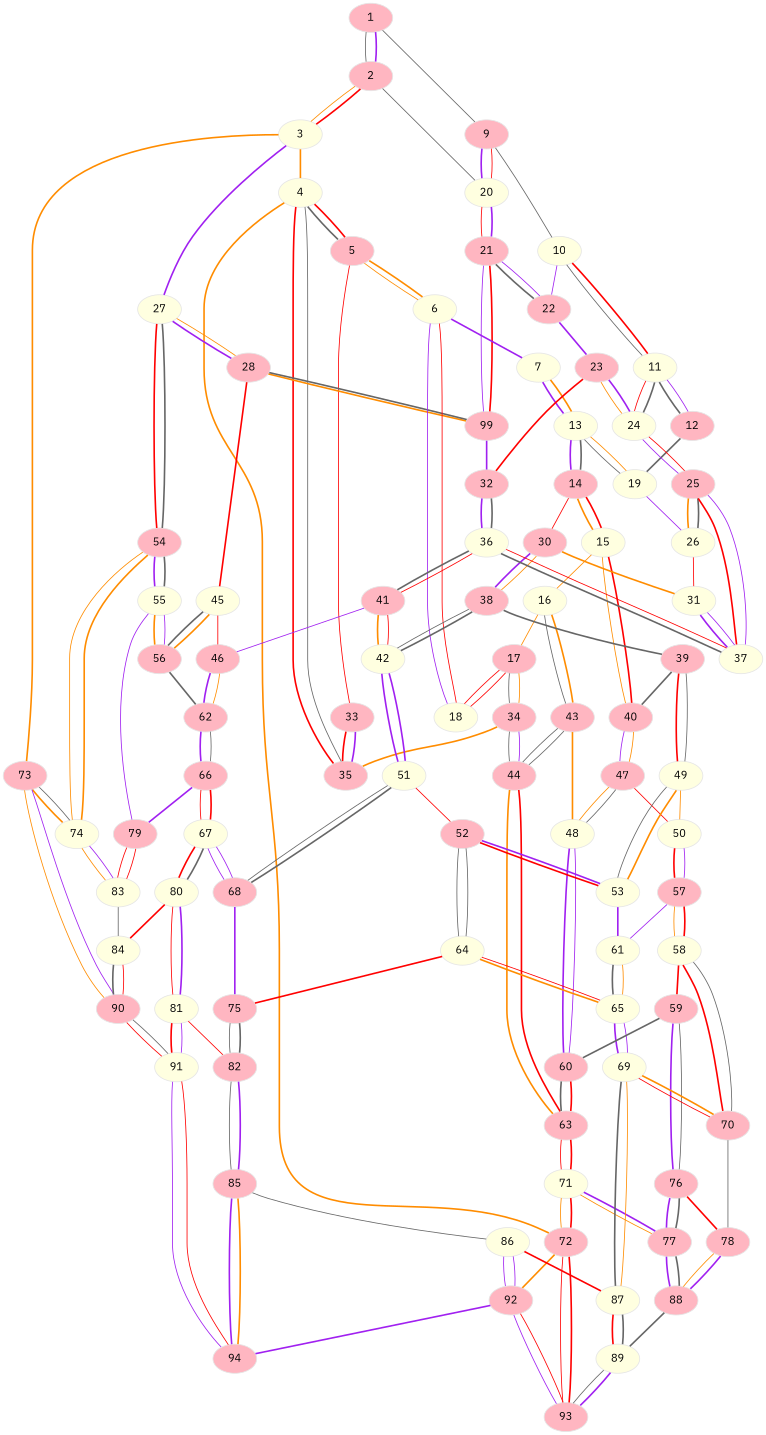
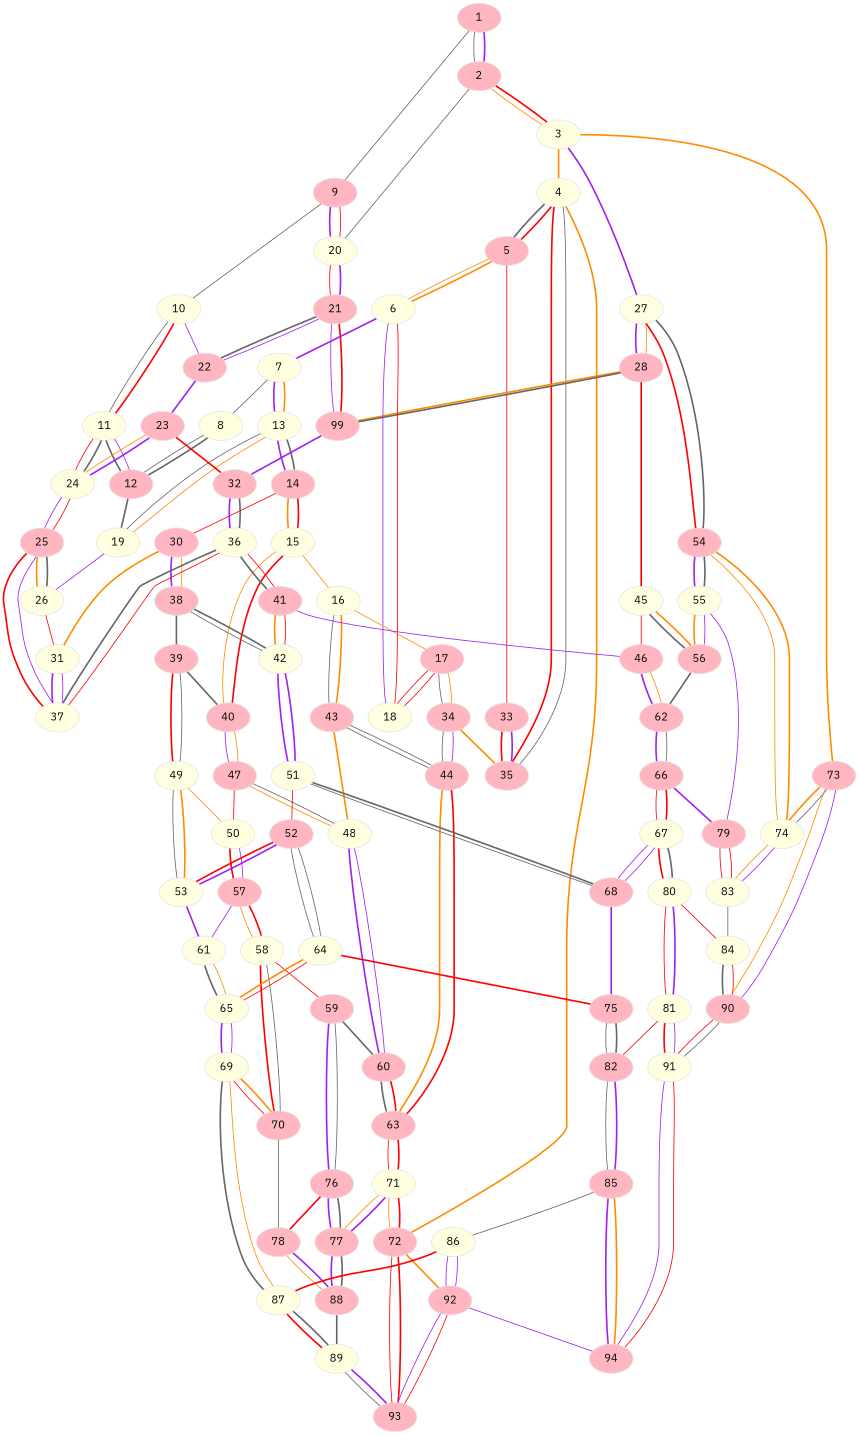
none -> (221, 426)
(147, 921) -> (699, 921)
(678, 980) -> (297, 980)
(373, 1330) -> (531, 1330)
